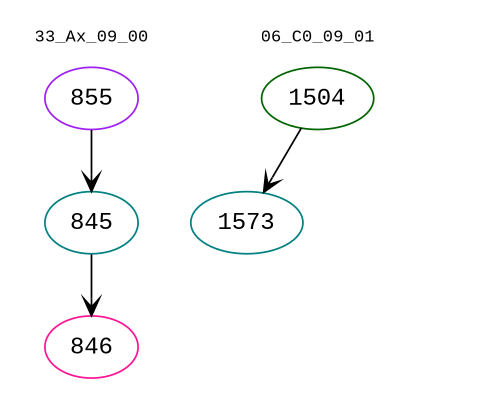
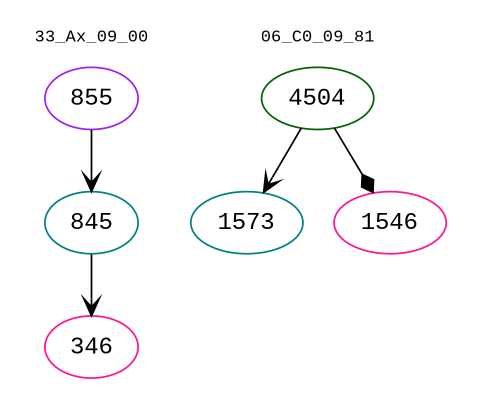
(319, 37) -> (319, 37)
(318, 98) -> (318, 98)
none -> (390, 223)
(91, 347) -> (91, 347)
